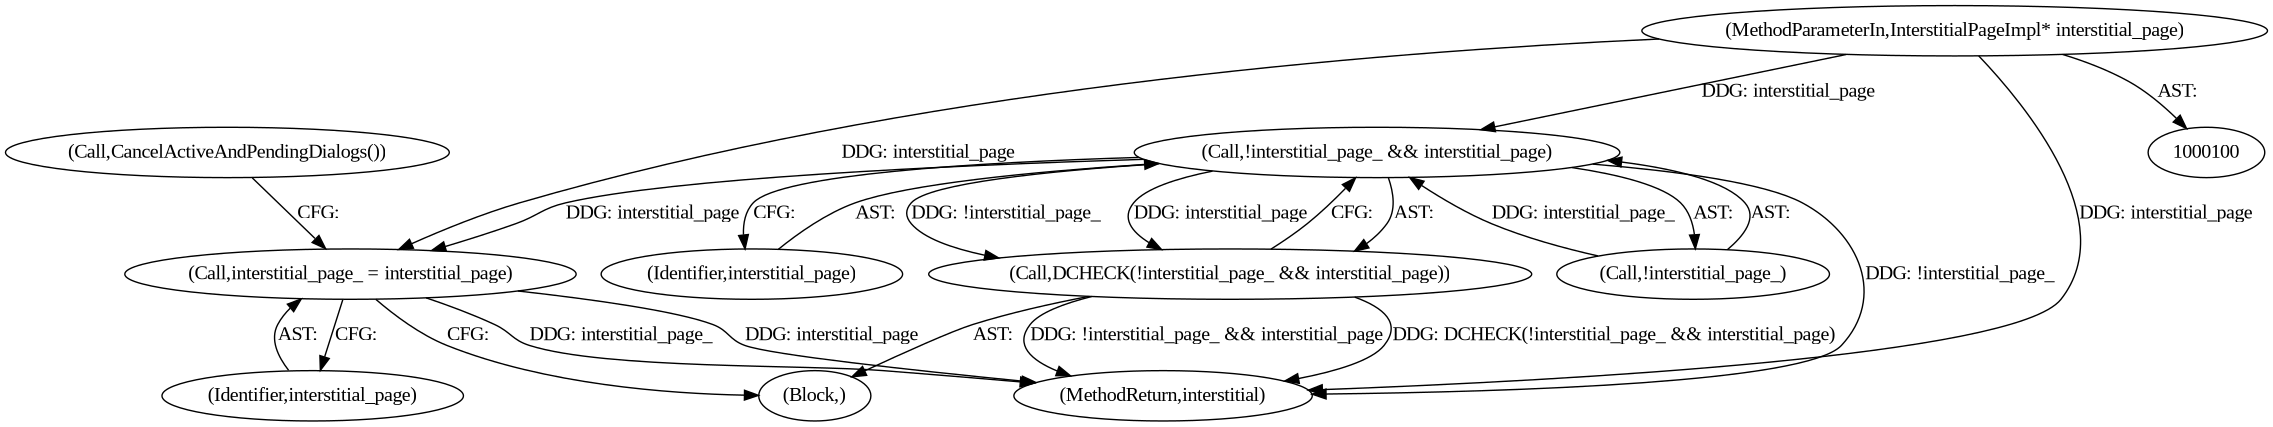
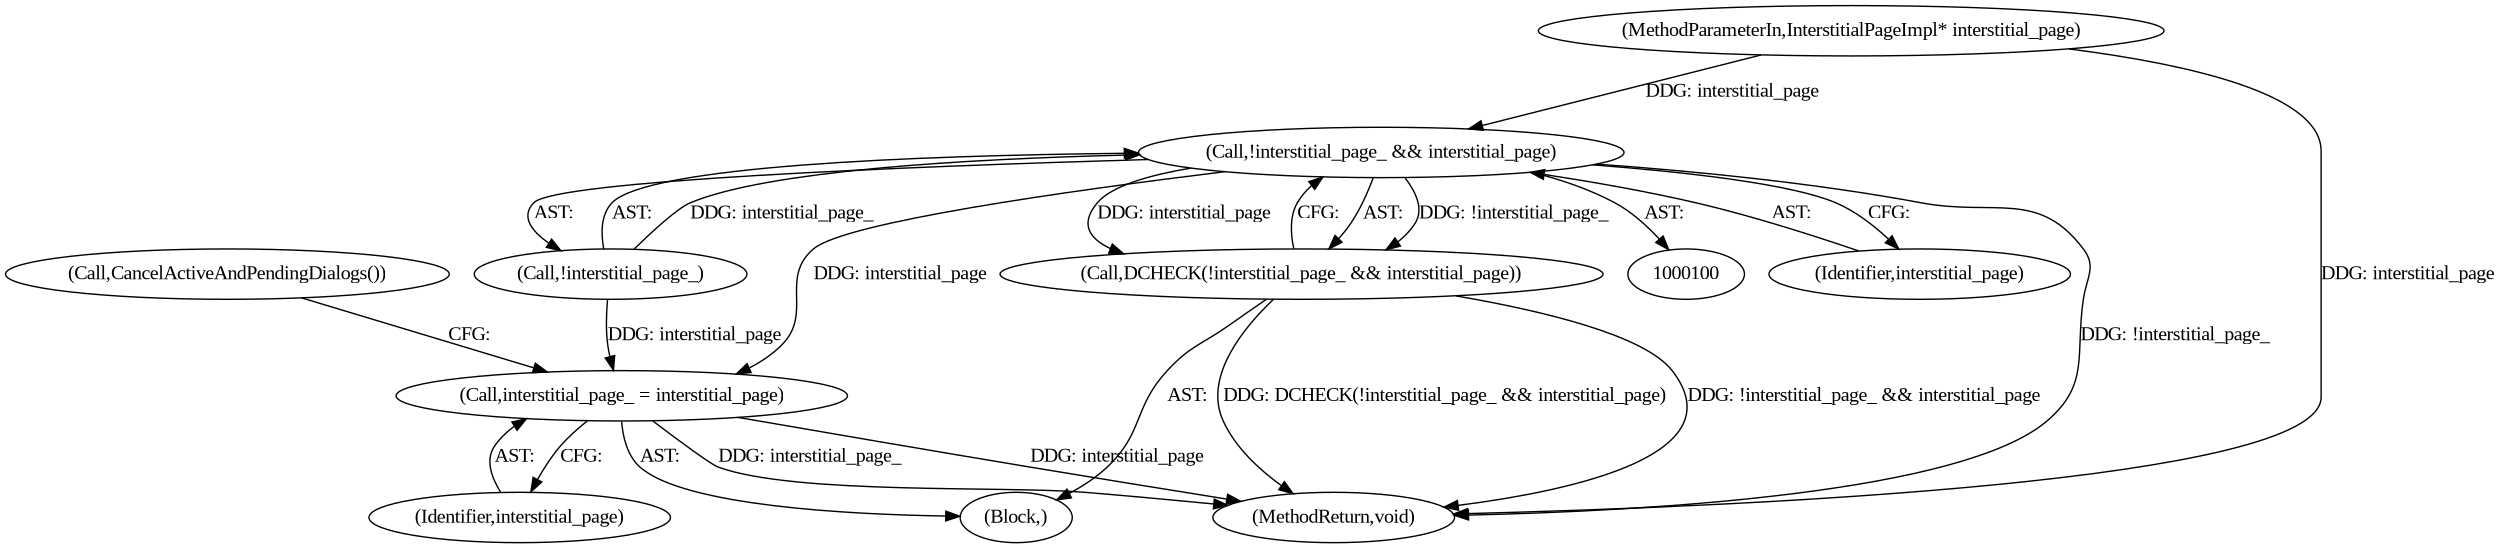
(2124, 79) -> (1601, 196)
(1027, 97) -> (606, 328)
(471, 335) -> (663, 457)
(1163, 396) -> (1334, 517)
